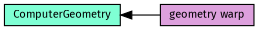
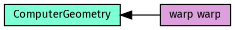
(207, 15) -> (195, 15)
